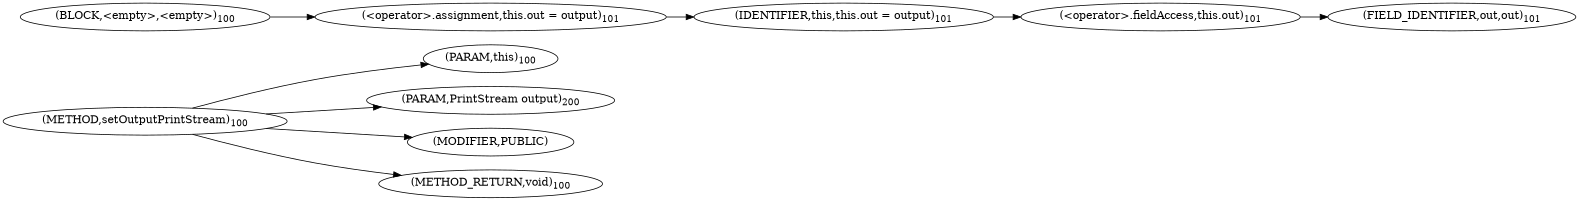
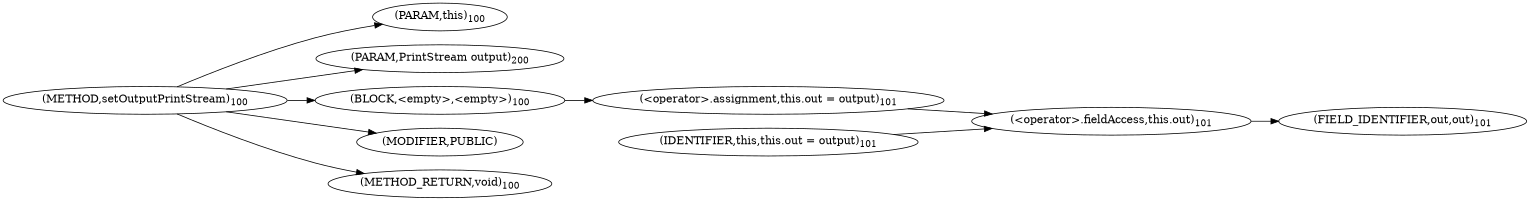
(676, 17) -> (946, 111)
none -> (297, 100)
